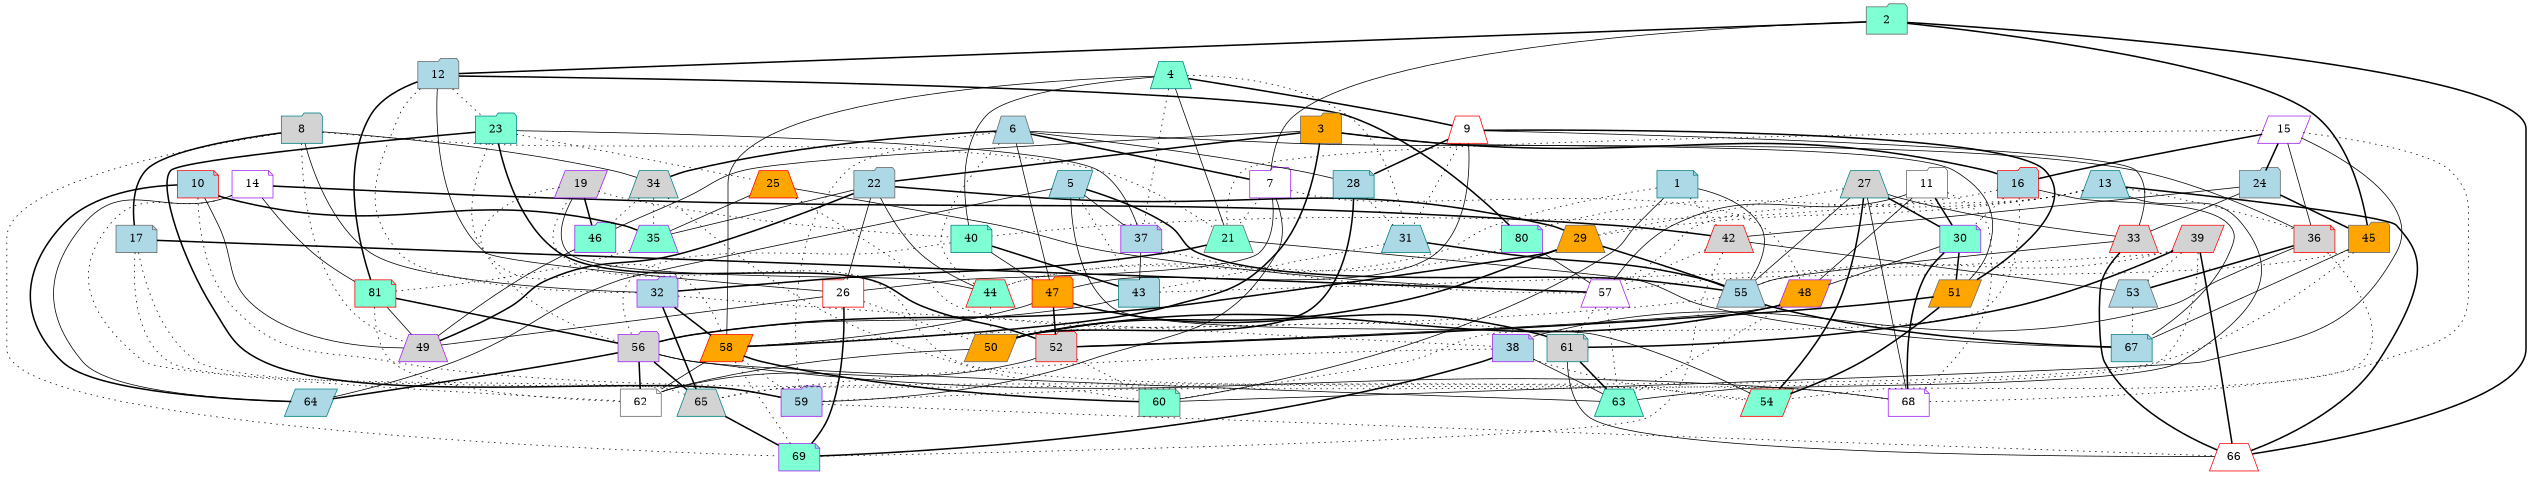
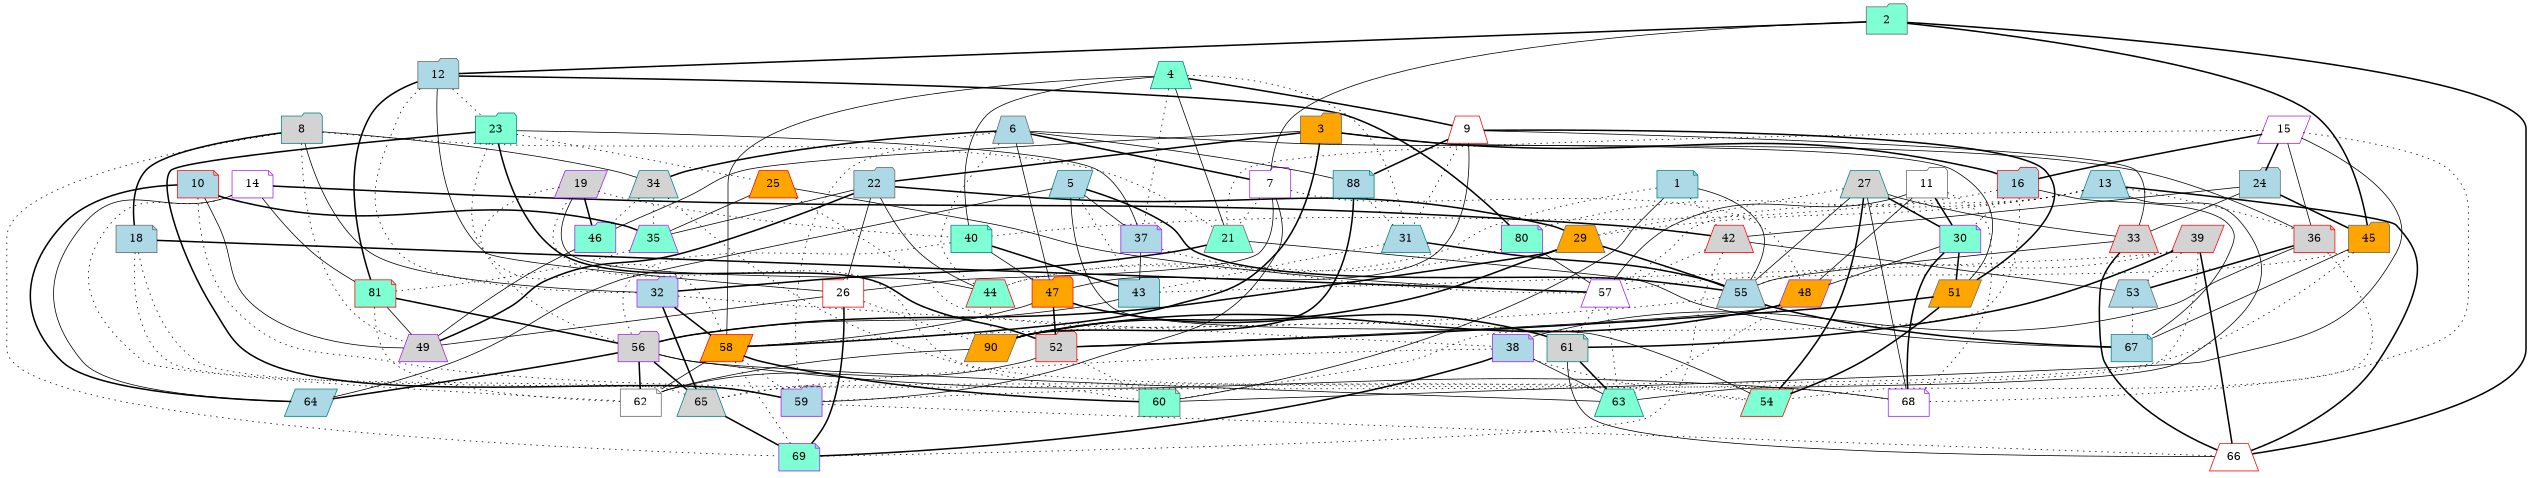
(1354, 184) -> (1354, 184)
(136, 239) -> (136, 239)
(991, 348) -> (991, 348)
